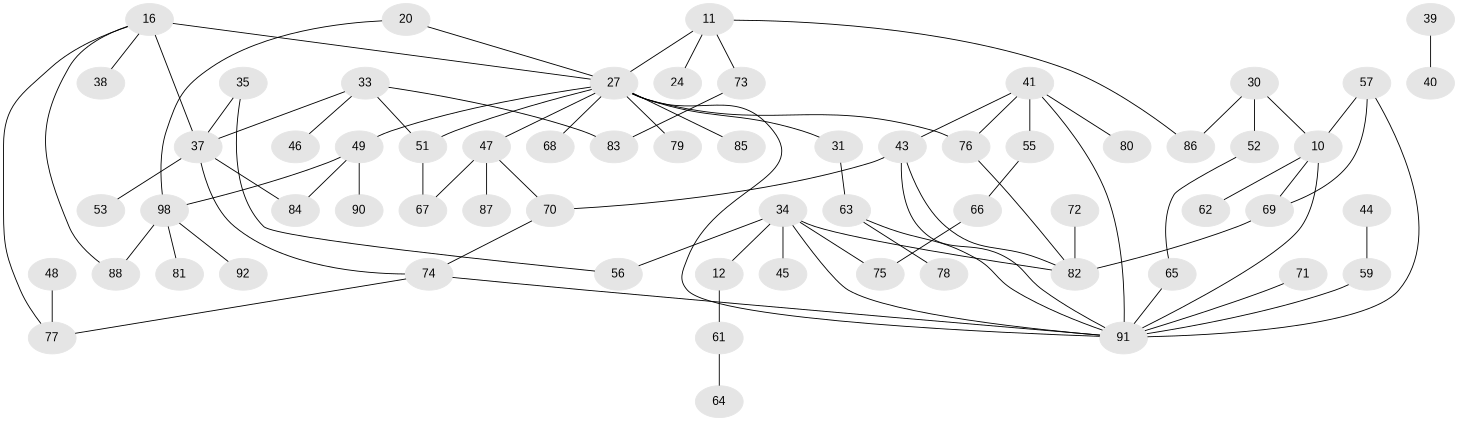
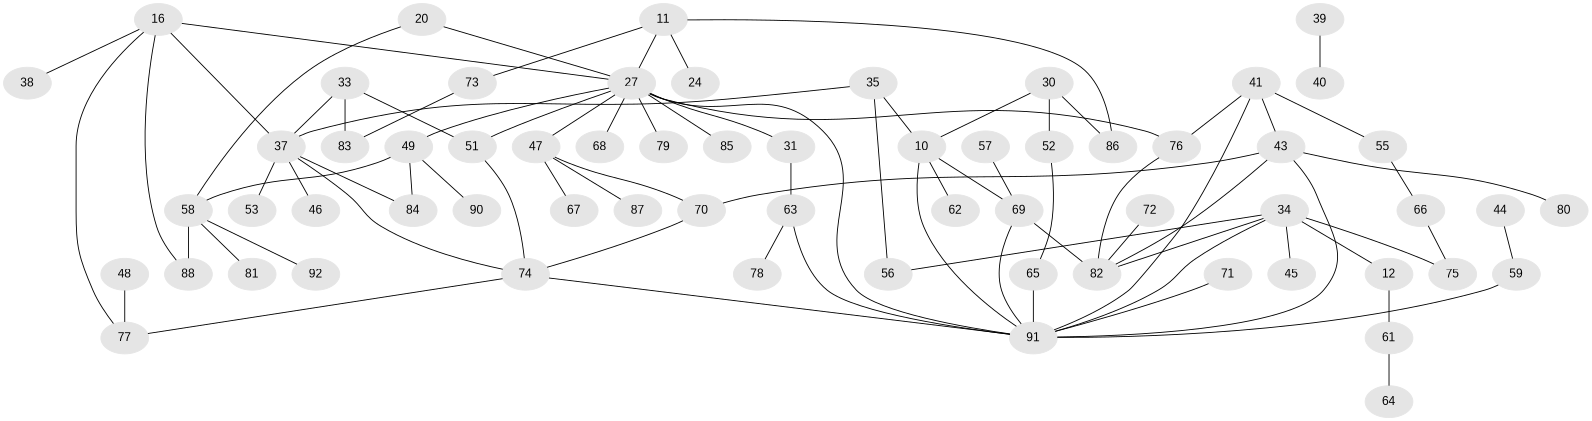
(330, 115) -> (301, 184)
(1079, 115) -> (1425, 173)
(1343, 115) -> (893, 110)
(423, 179) -> (513, 206)
(165, 211) -> (188, 211)
(1376, 305) -> (999, 277)
